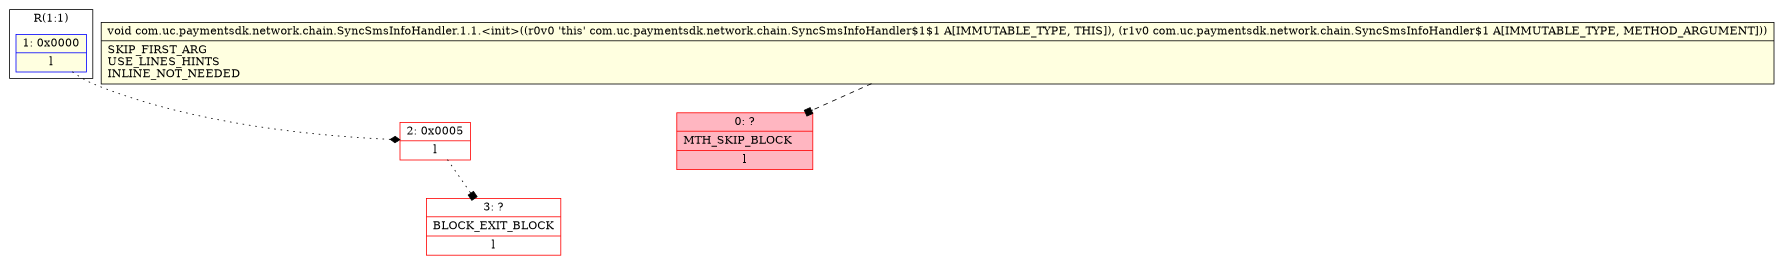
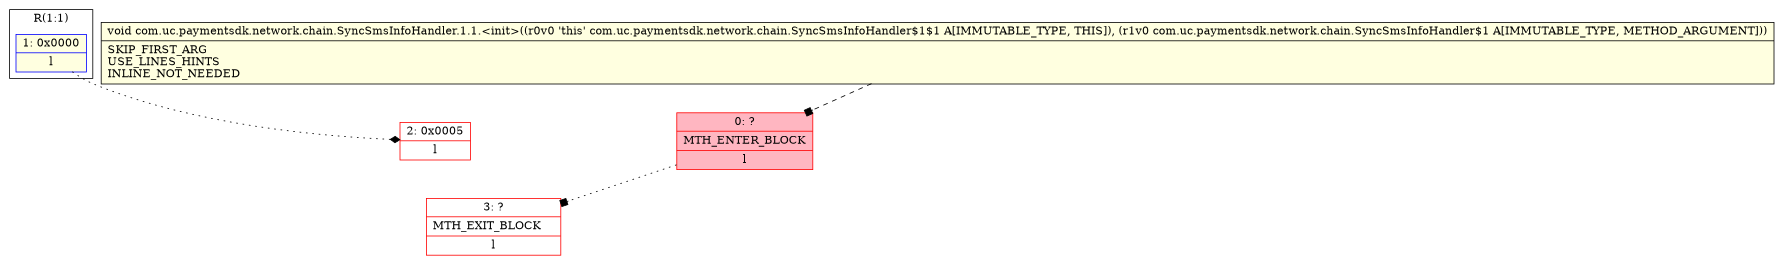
(738, 140) -> (745, 140)
(459, 176) -> (622, 183)
(494, 226) -> (487, 226)
